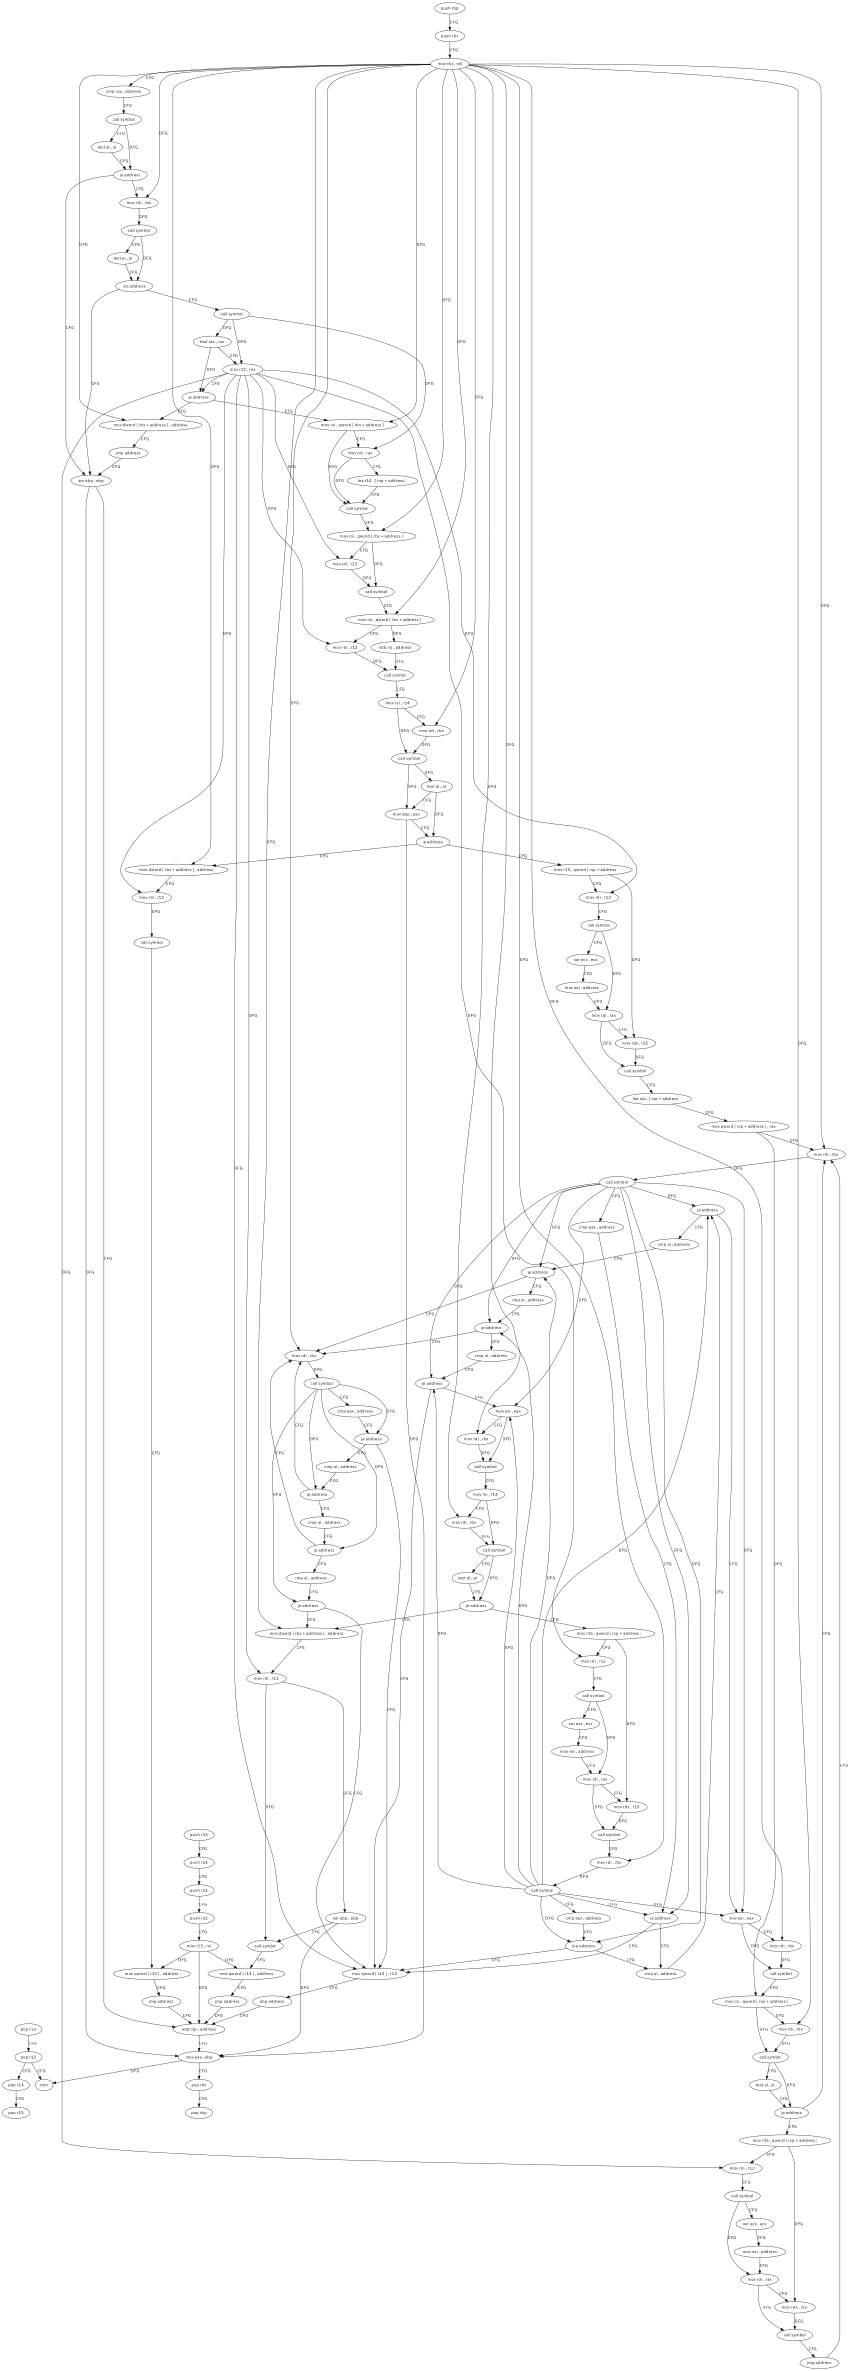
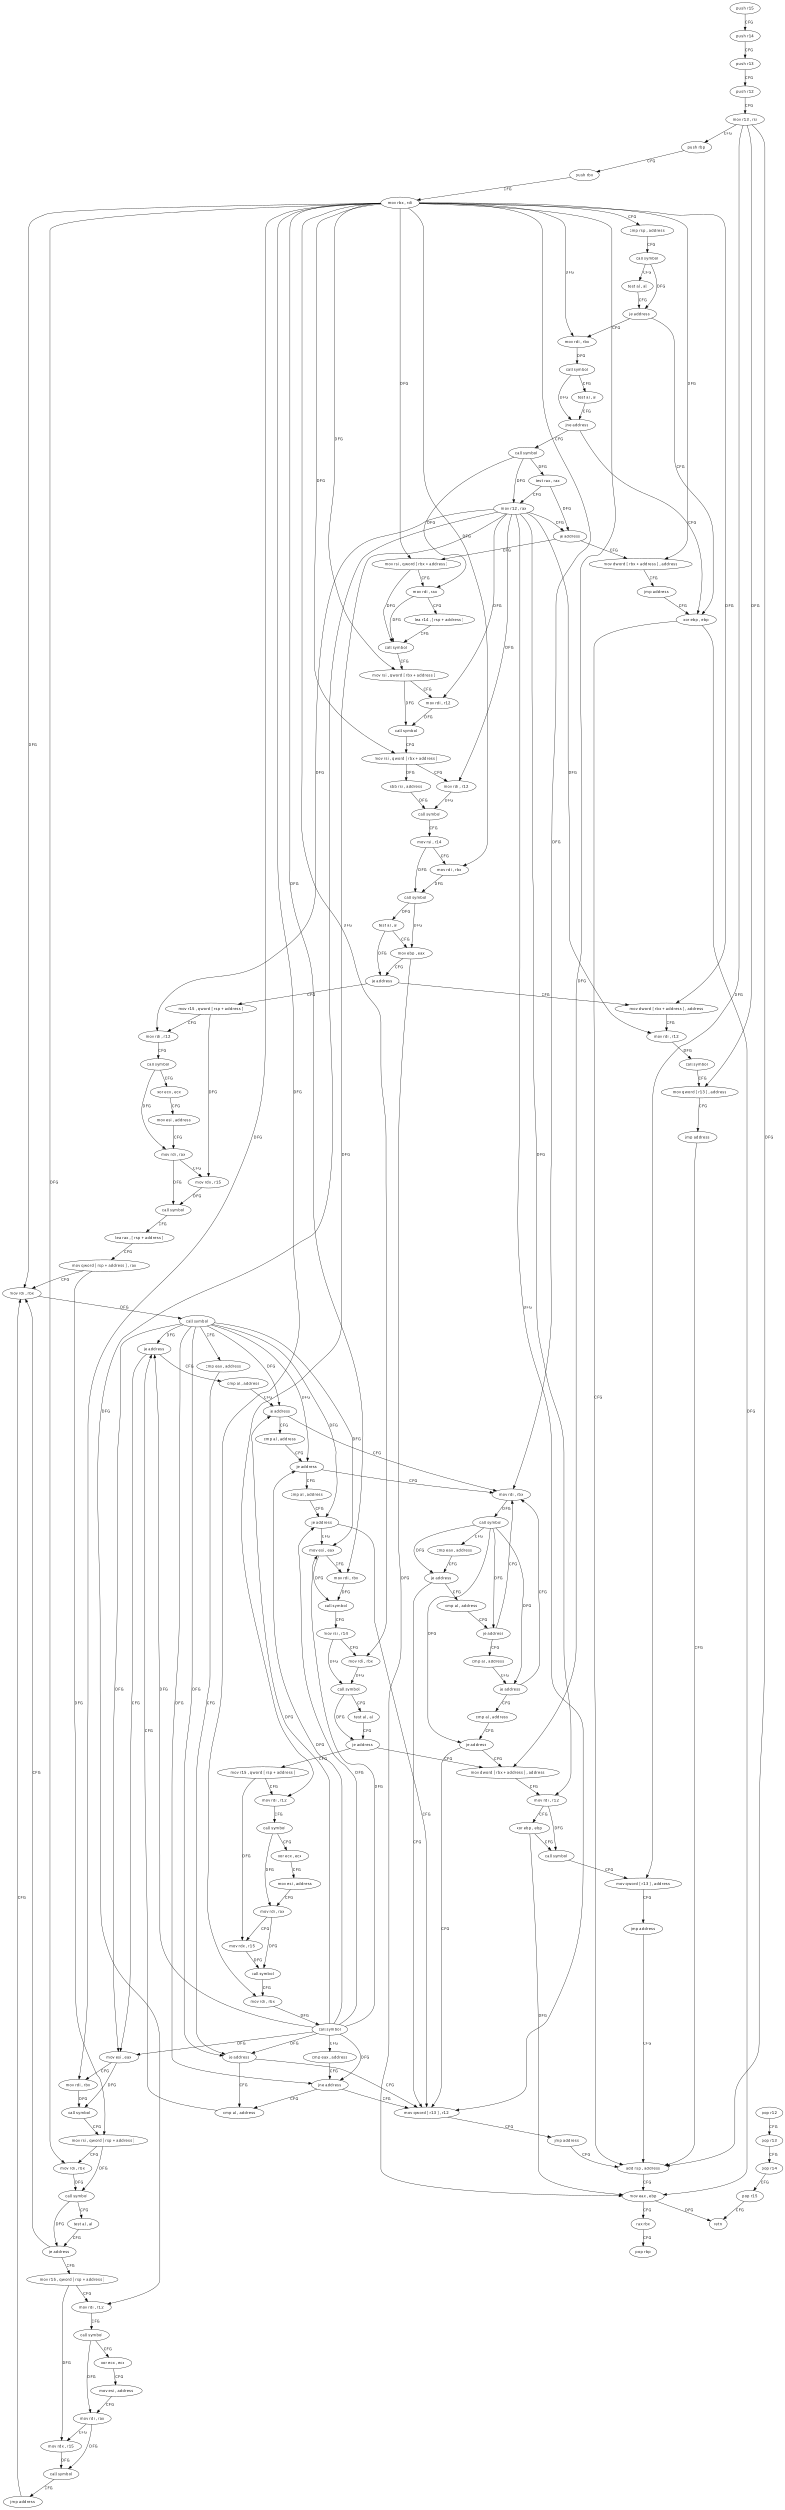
none -> (722, 133)
(36, 2070) -> (735, 2209)
(199, 2085) -> (643, 2224)
